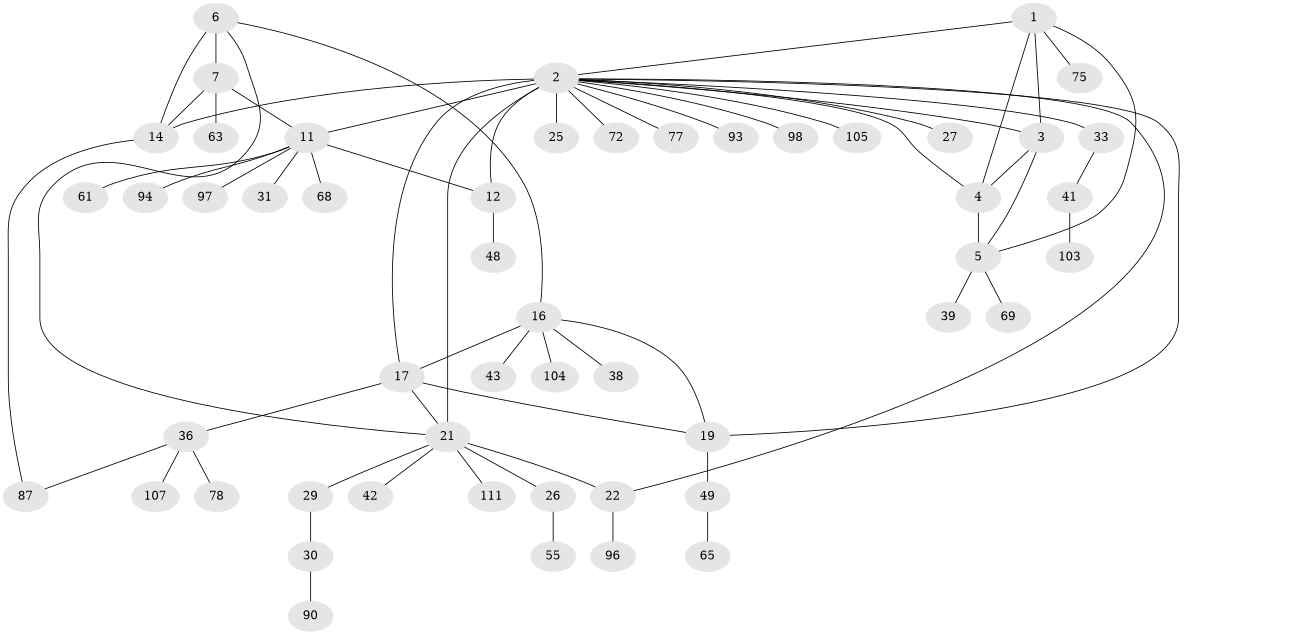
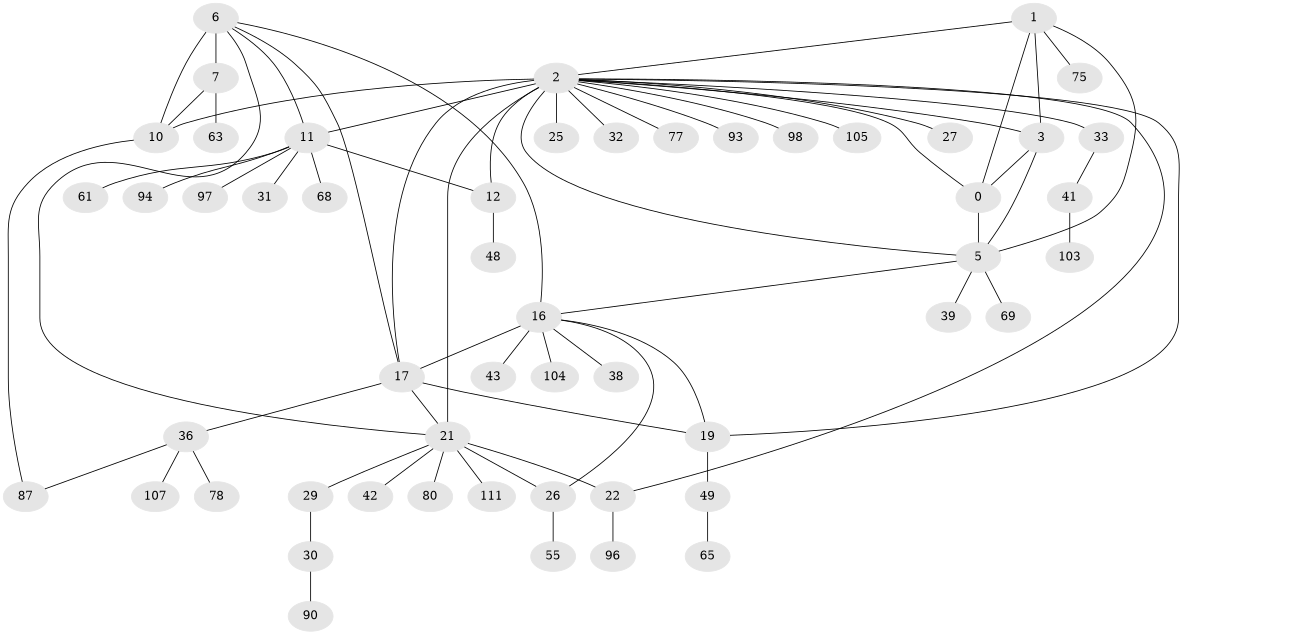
(266, 111) -> (277, 69)
(156, 138) -> (156, 138)
(616, 138) -> (616, 138)
none -> (353, 172)
(978, 198) -> (978, 198)
none -> (700, 221)
none -> (759, 287)
none -> (653, 392)
none -> (430, 497)
